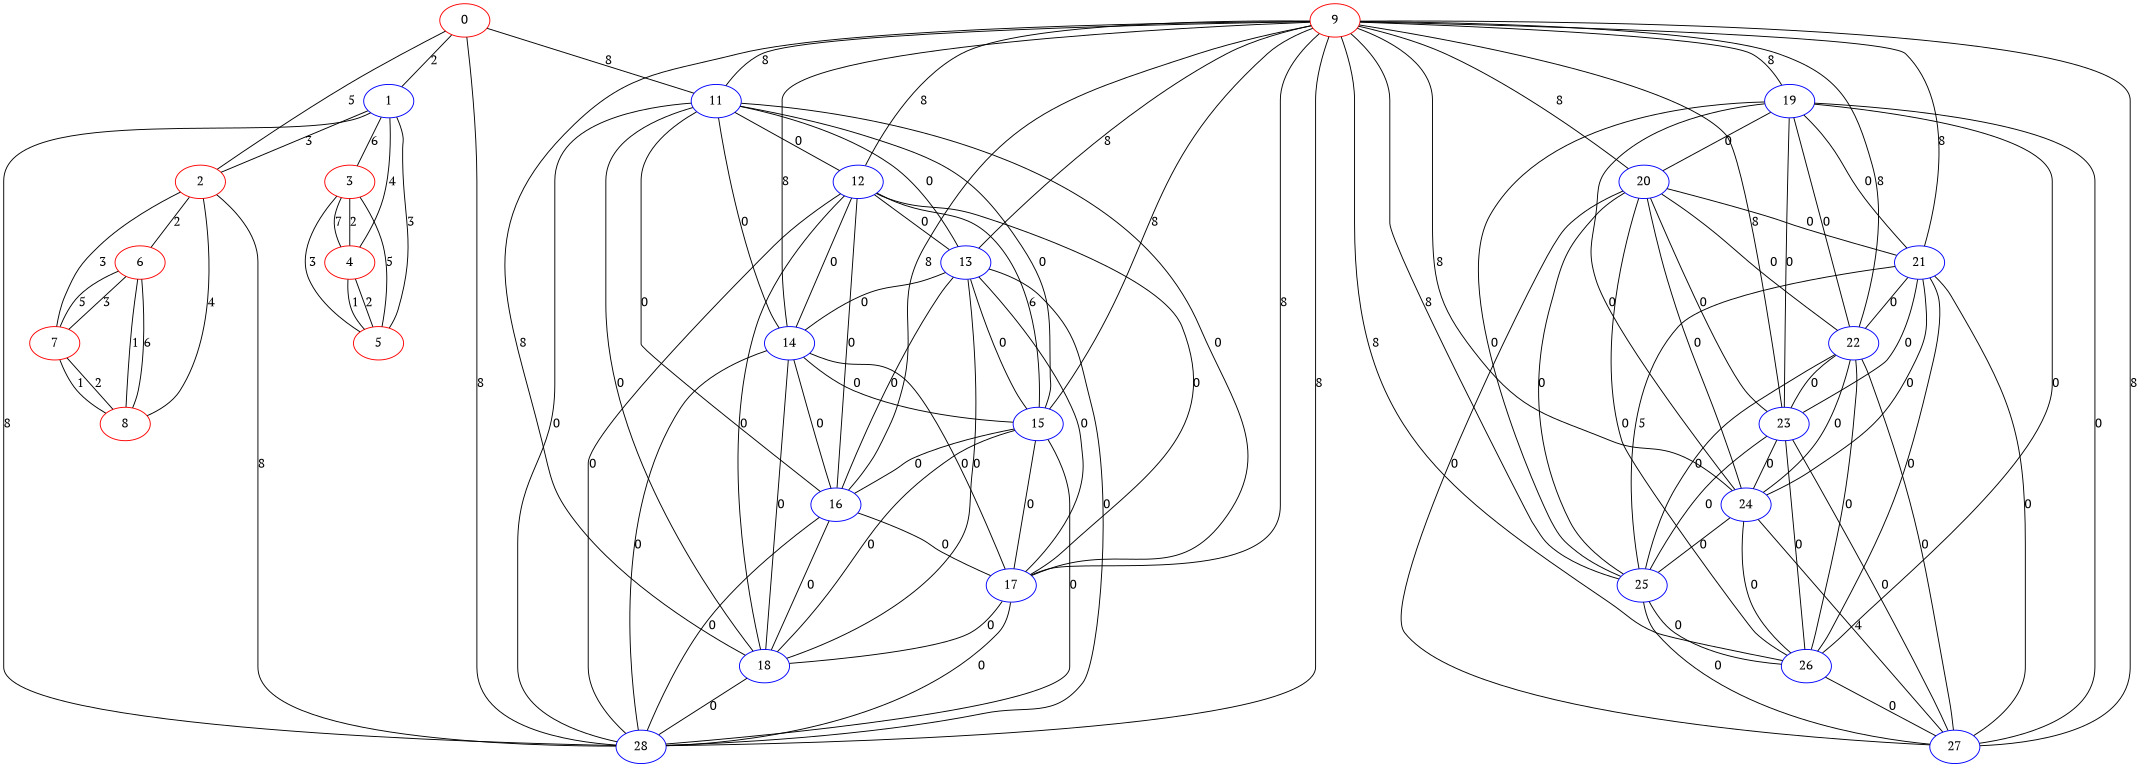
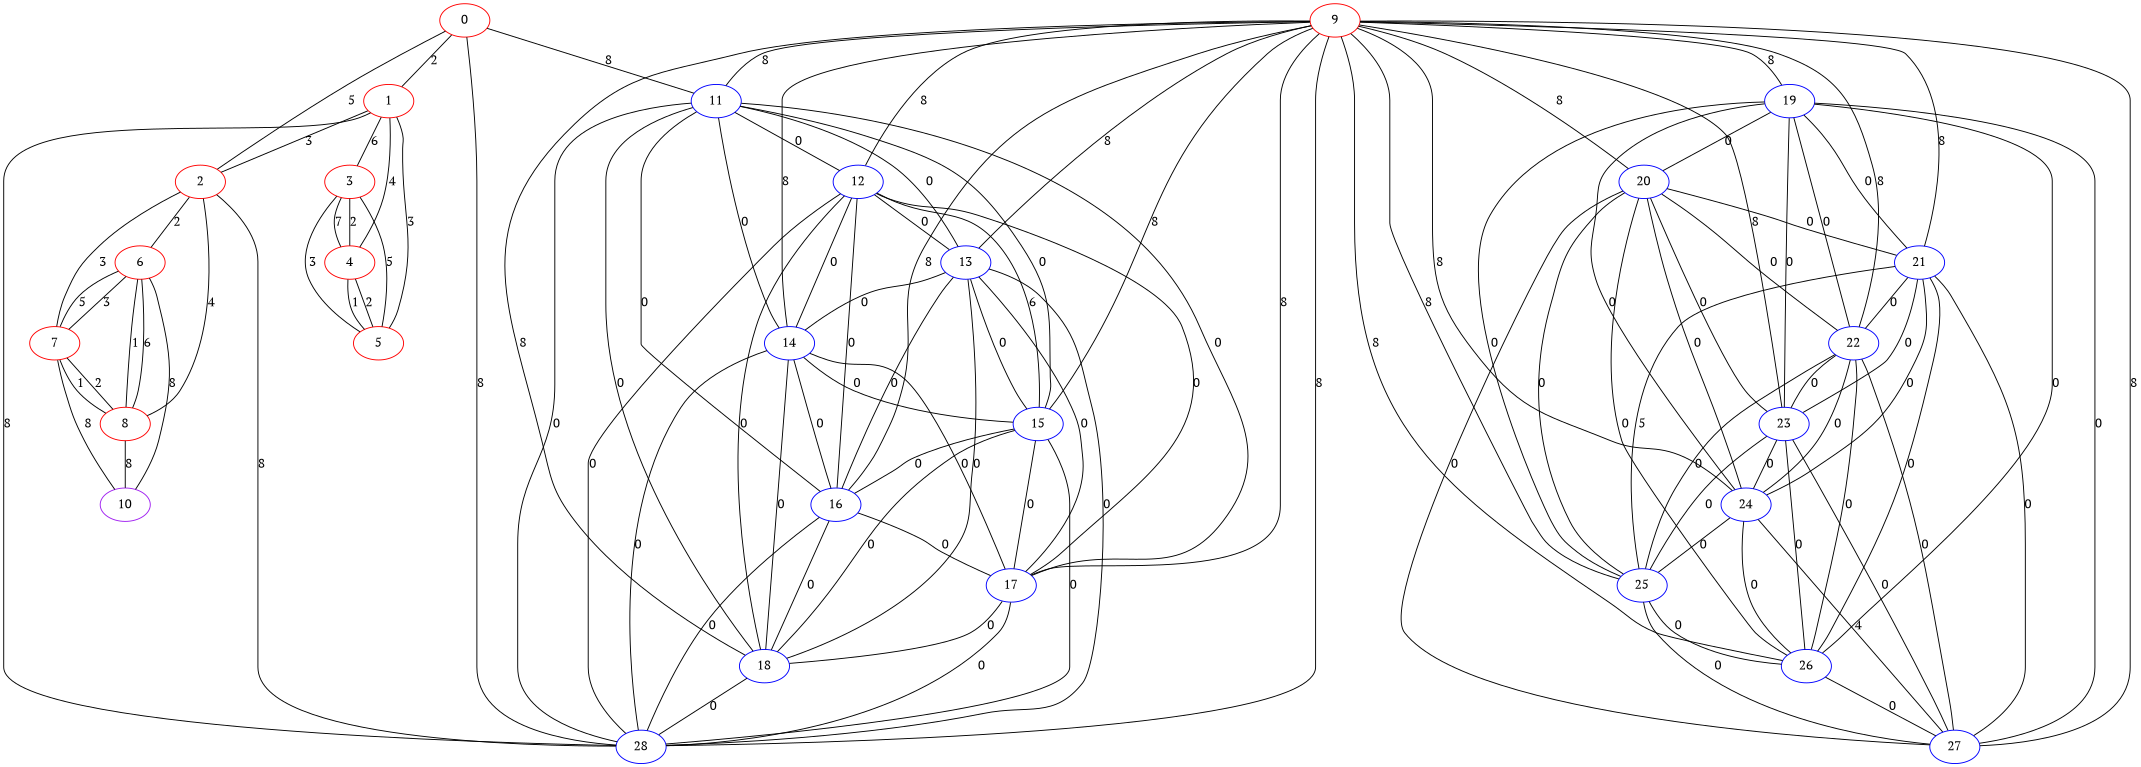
(389, 101) -> (389, 101)
none -> (125, 505)
